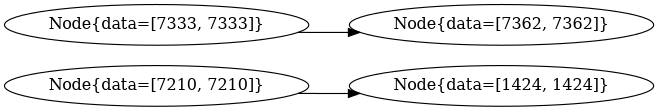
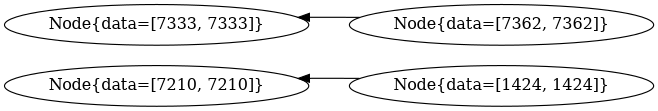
(323, 32) -> (335, 17)
(323, 94) -> (335, 78)
